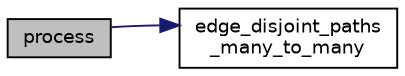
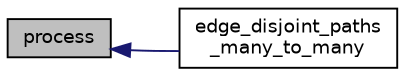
(135, 26) -> (155, 51)
